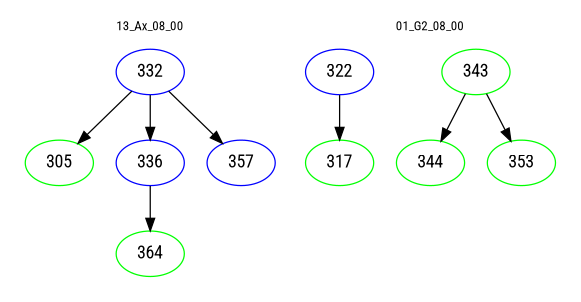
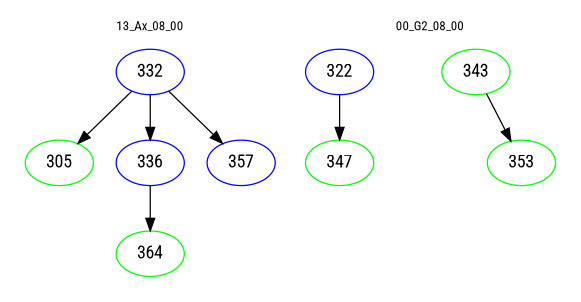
(431, 27) -> (431, 27)
(340, 163) -> (340, 163)
(431, 163) -> none
